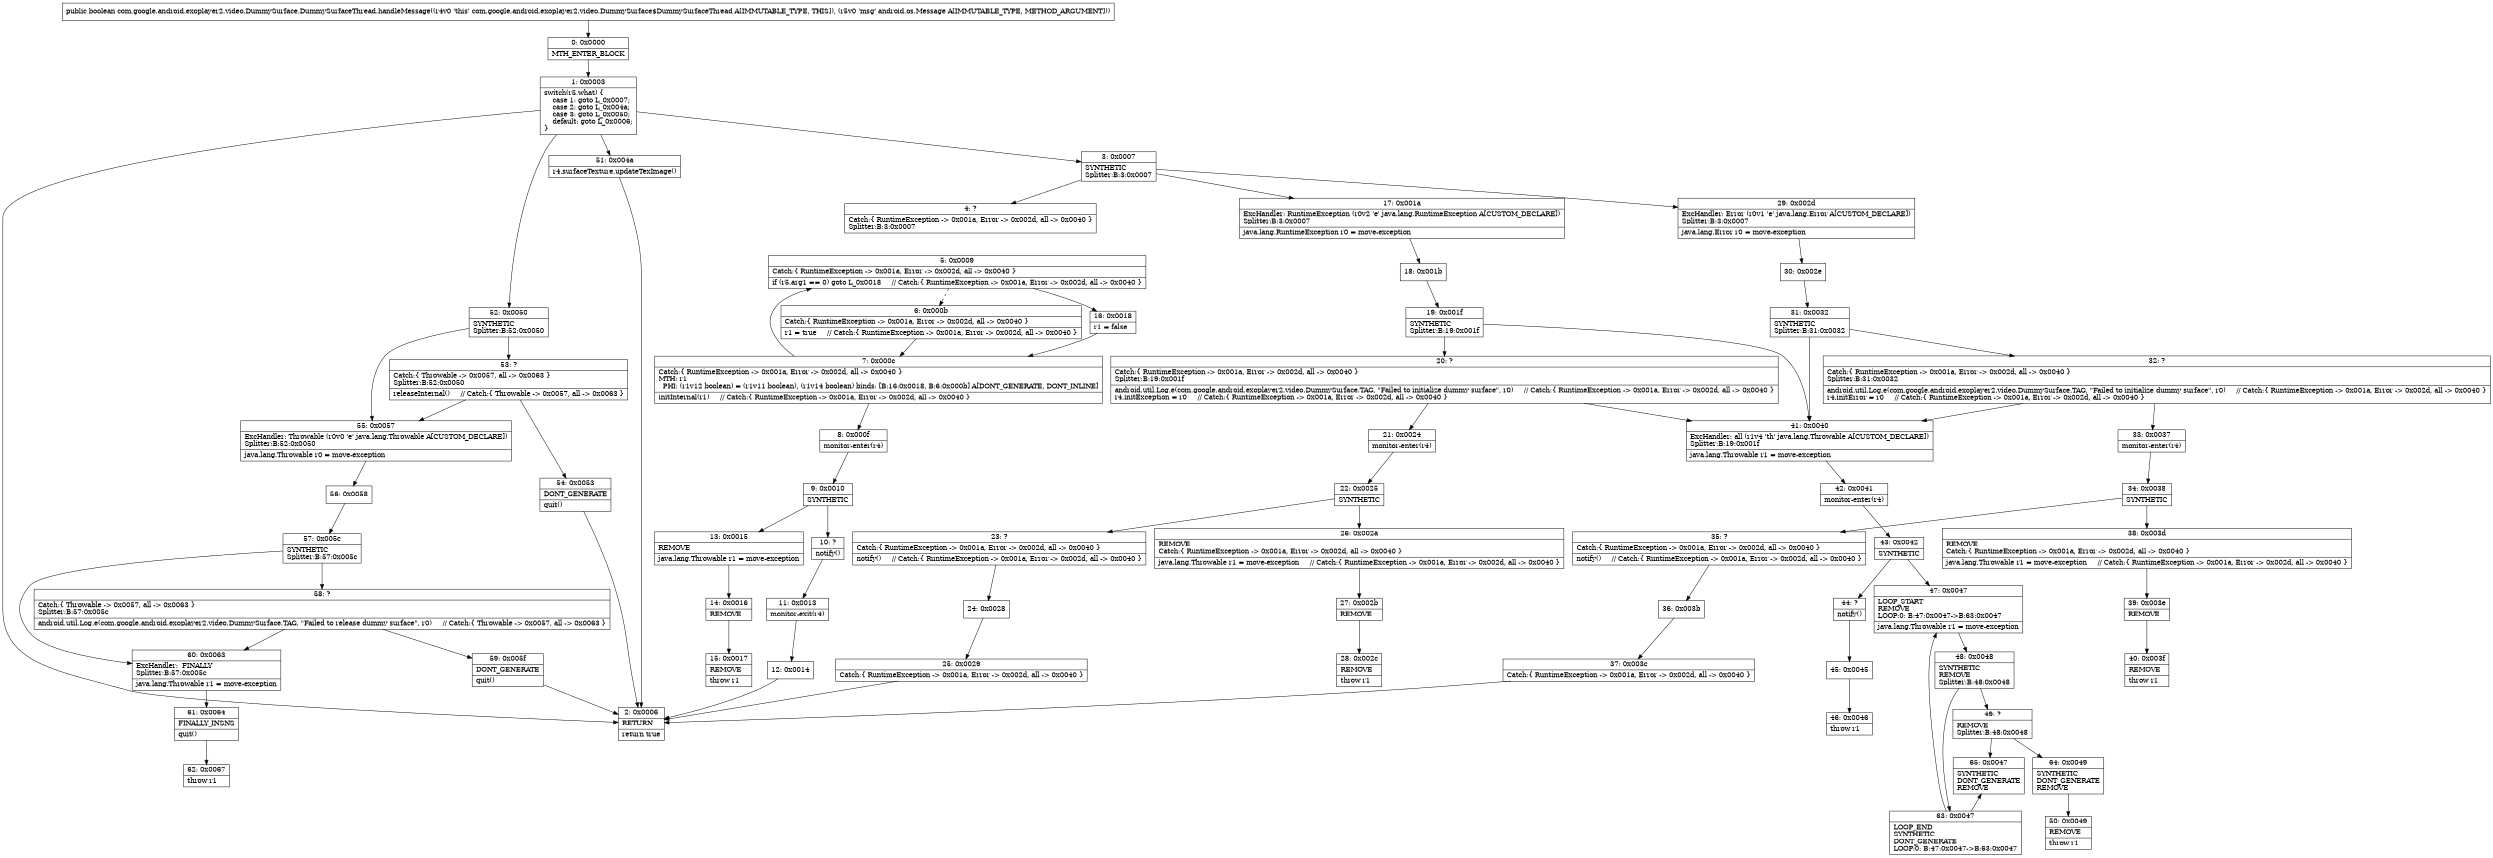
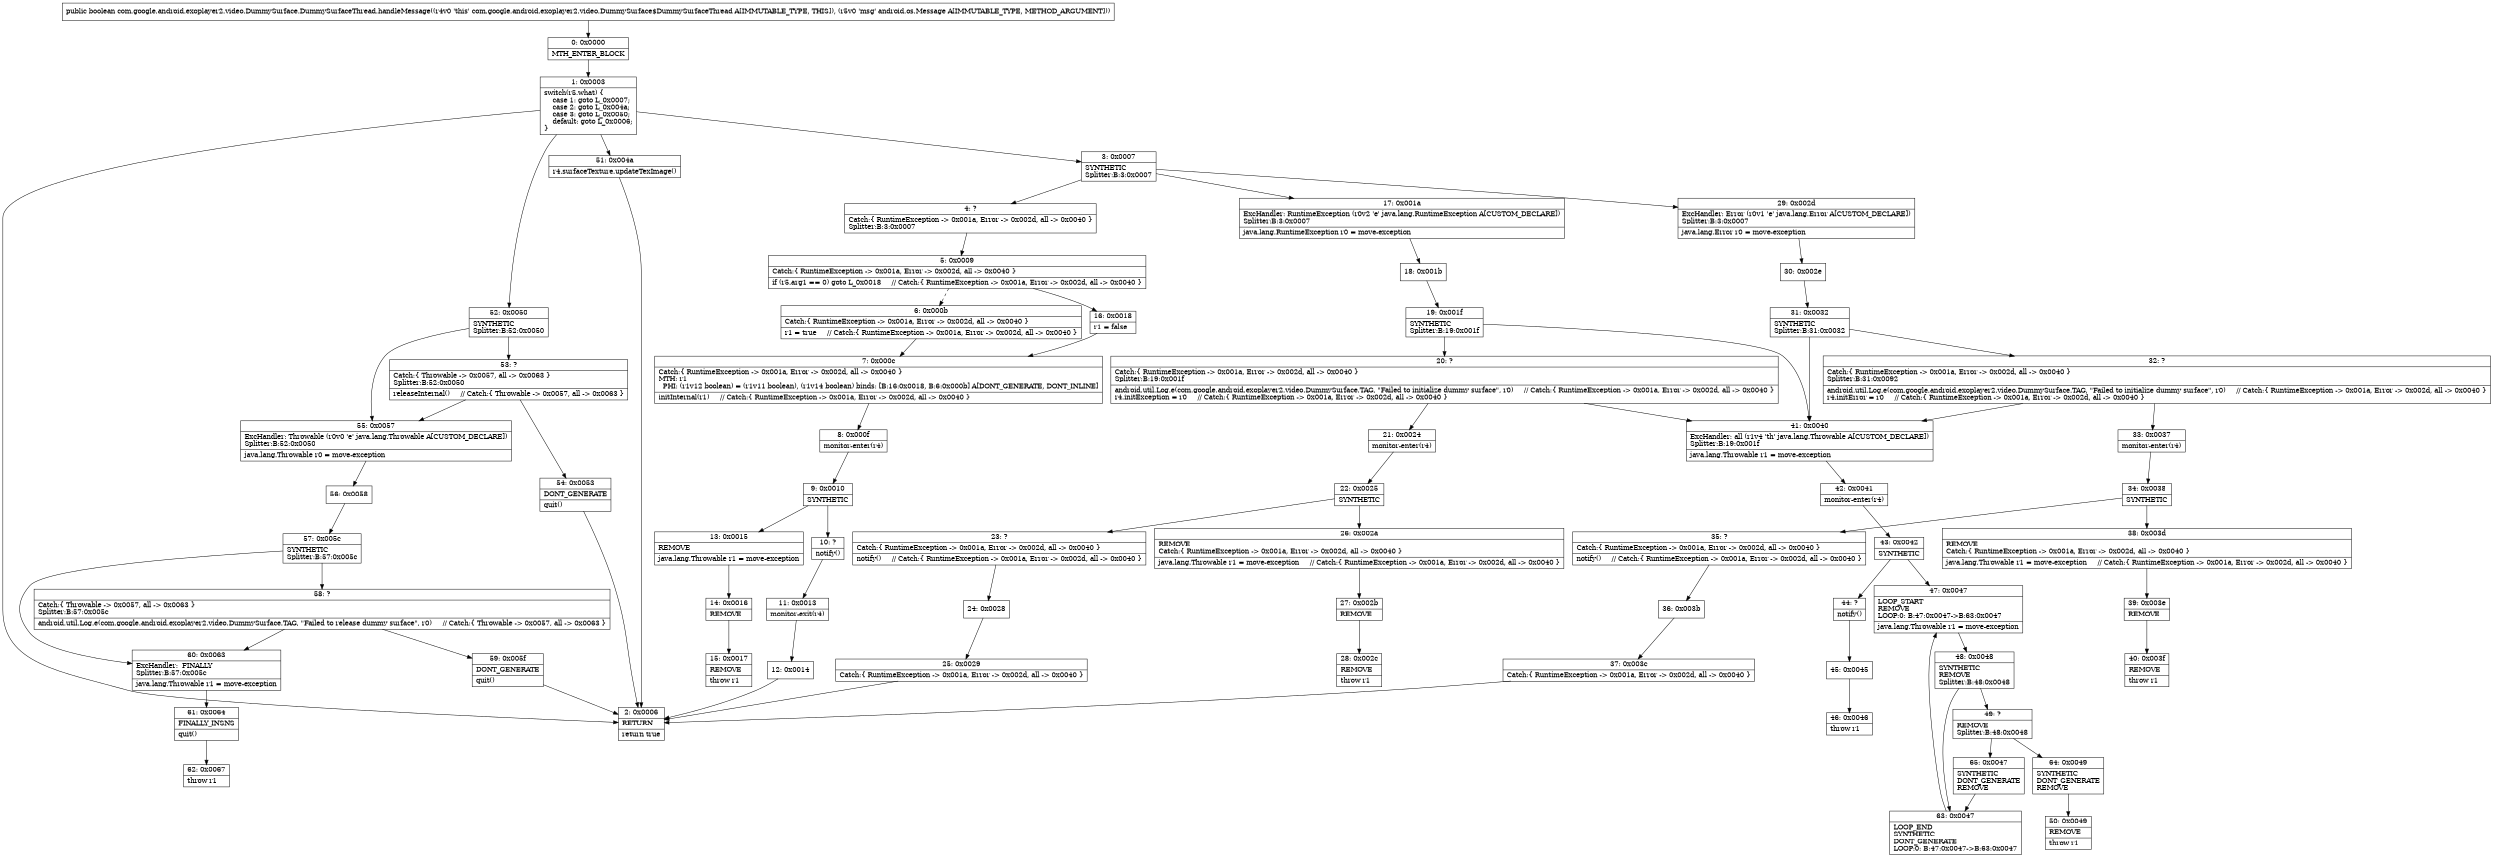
(771, 317) -> (965, 242)
(1863, 379) -> (1863, 379)
(1975, 805) -> (1971, 800)
